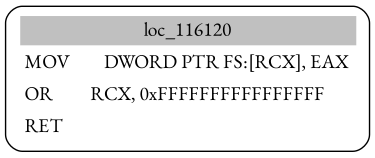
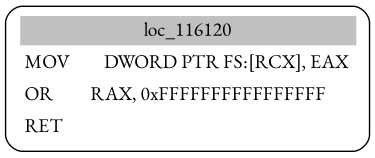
(175, 94) -> (176, 94)
